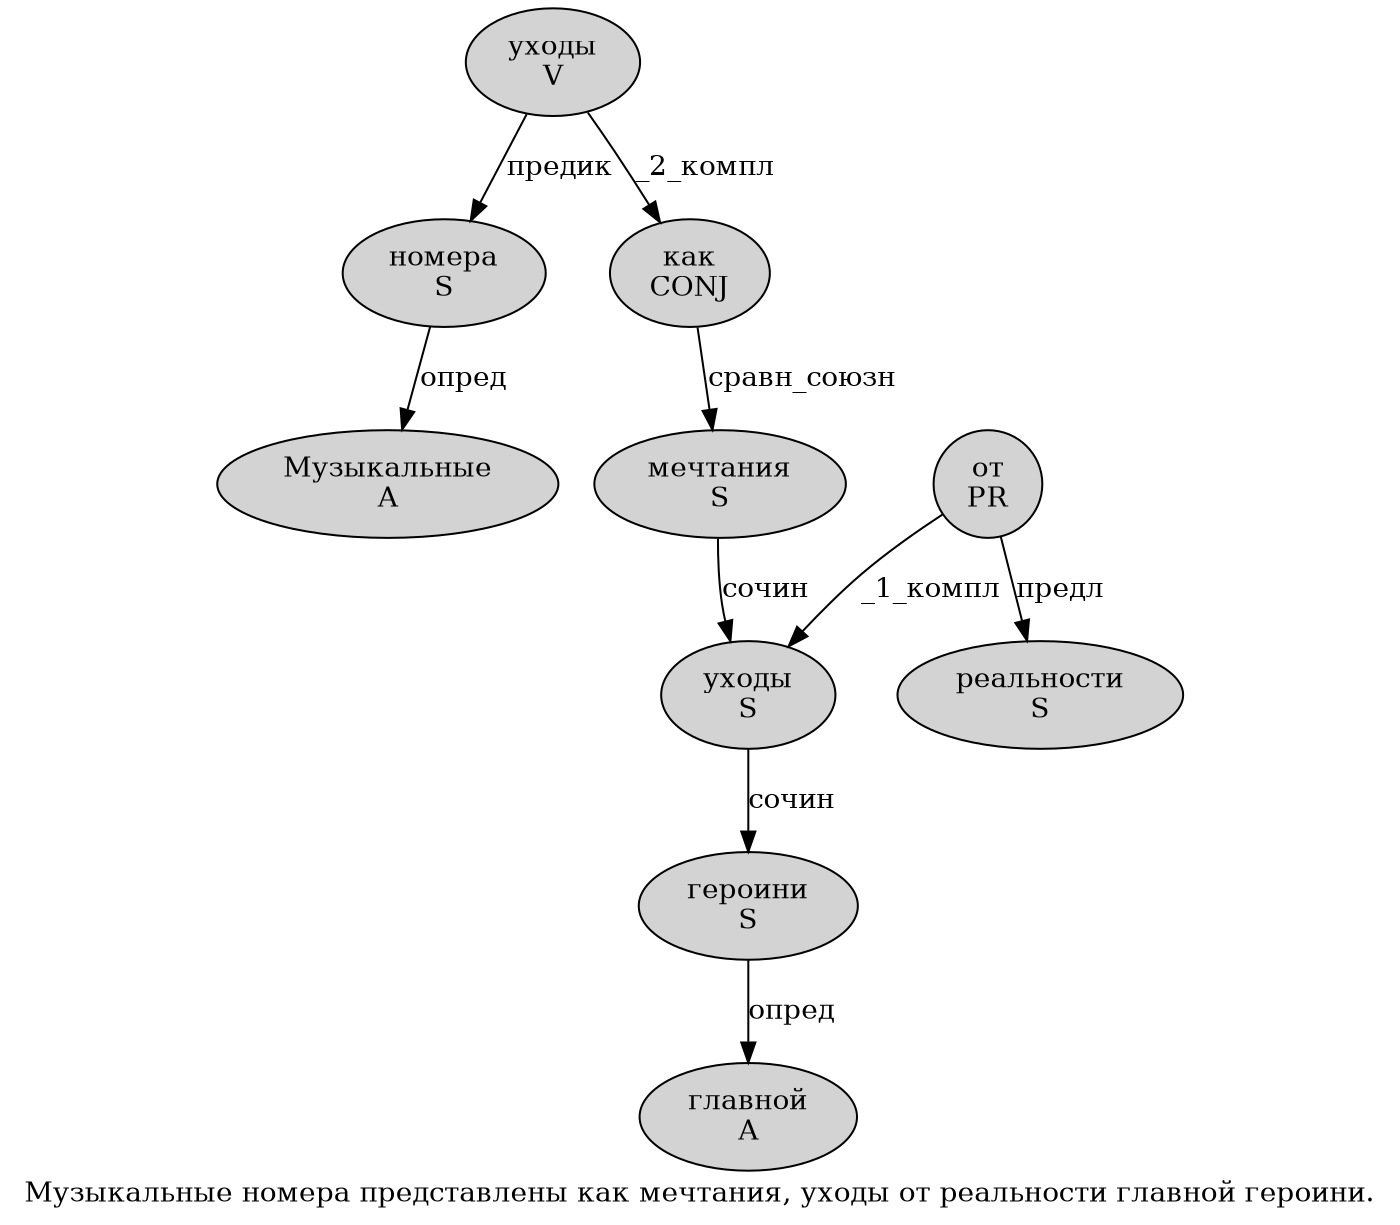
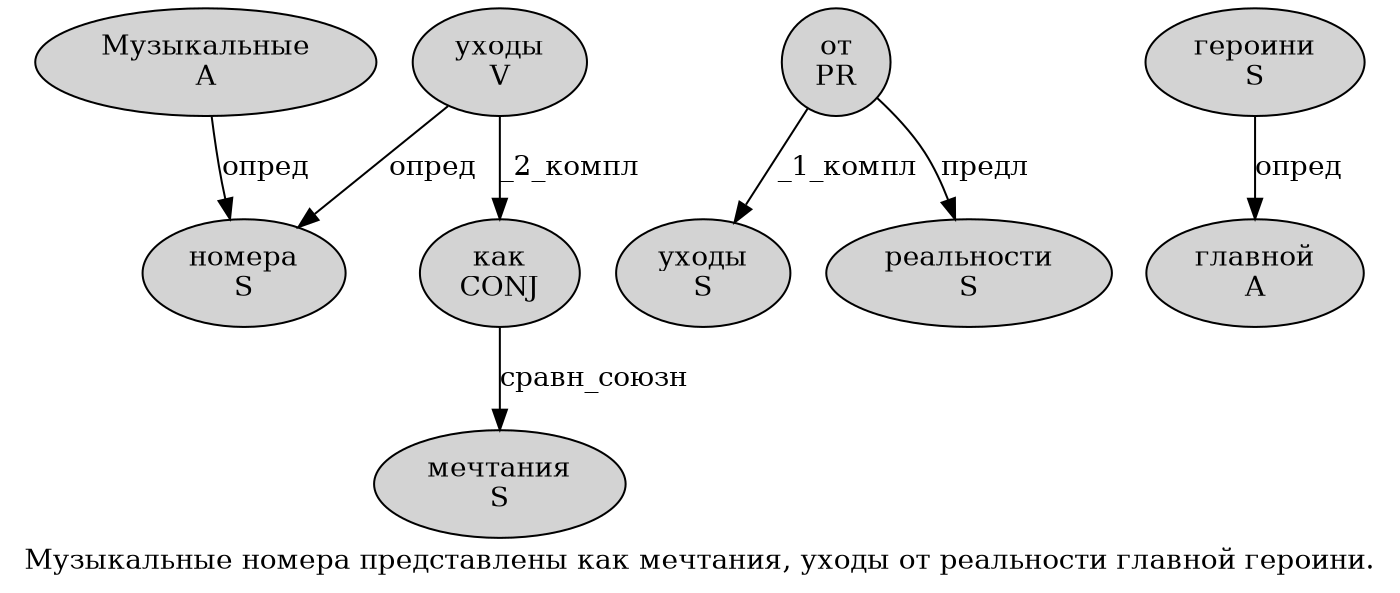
(560, 168) -> (432, 168)
(419, 368) -> (218, 158)
(719, 580) -> none
(748, 790) -> none
